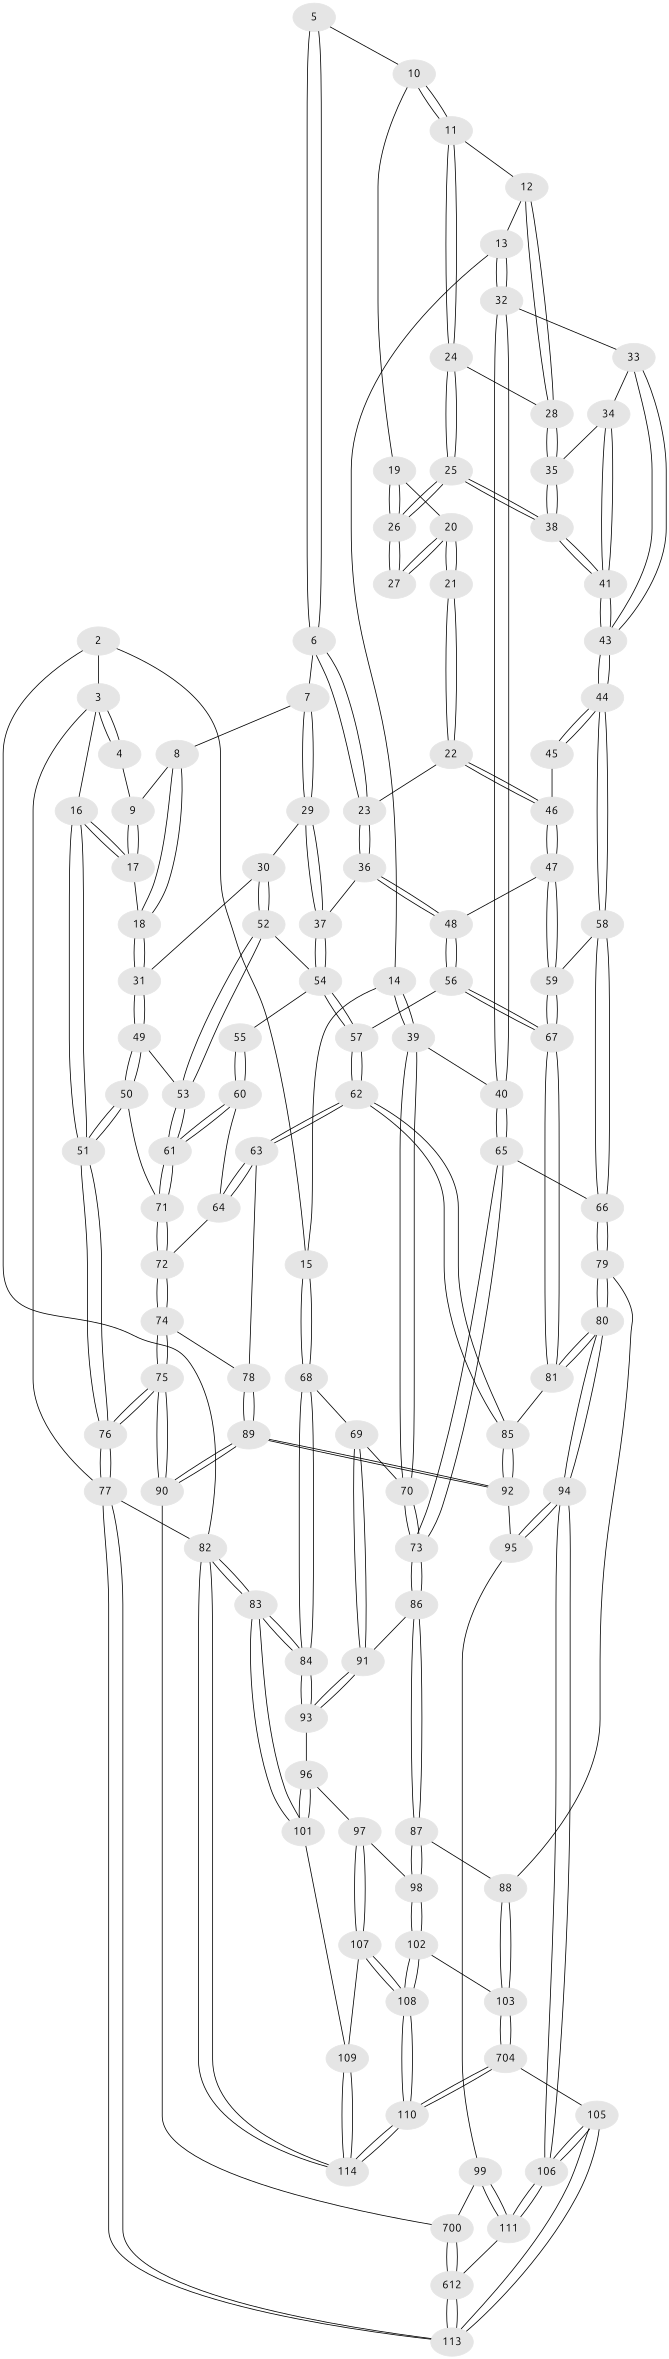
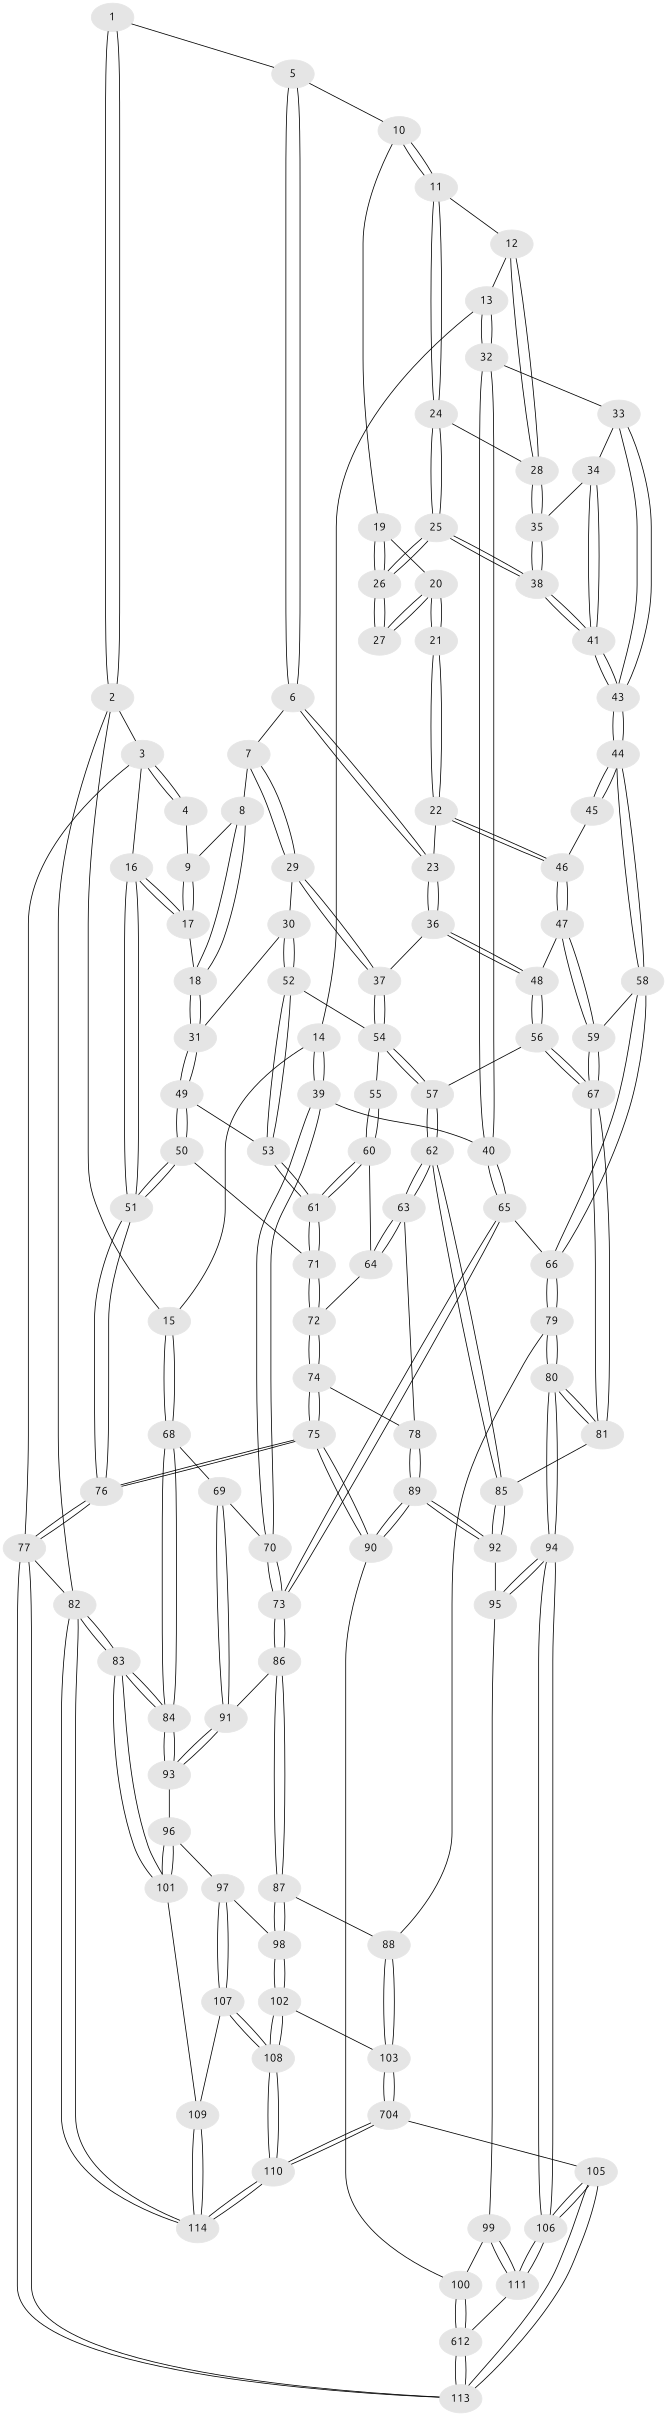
none -> (113, 17)
(452, 2229) -> (461, 2285)
